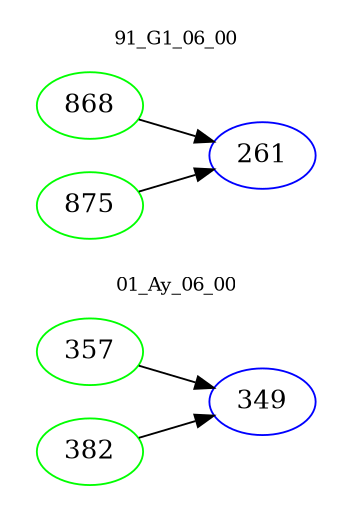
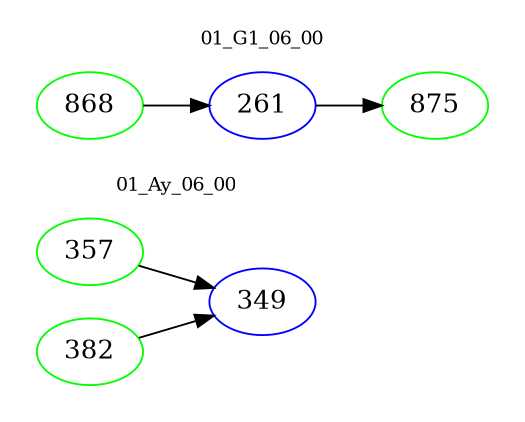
(176, 40) -> (263, 40)
(167, 183) -> (340, 106)
